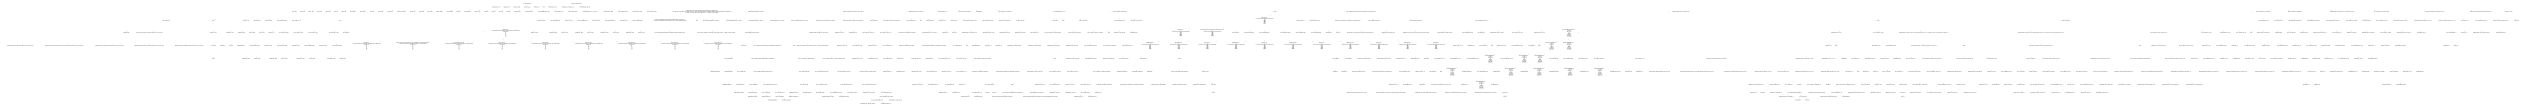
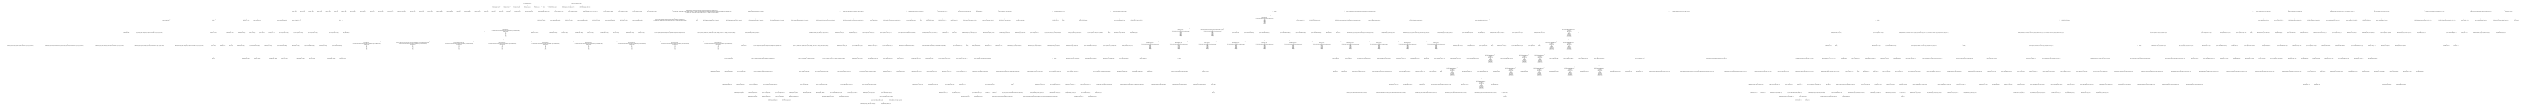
(268, 20) -> none
(2400, 20) -> none
